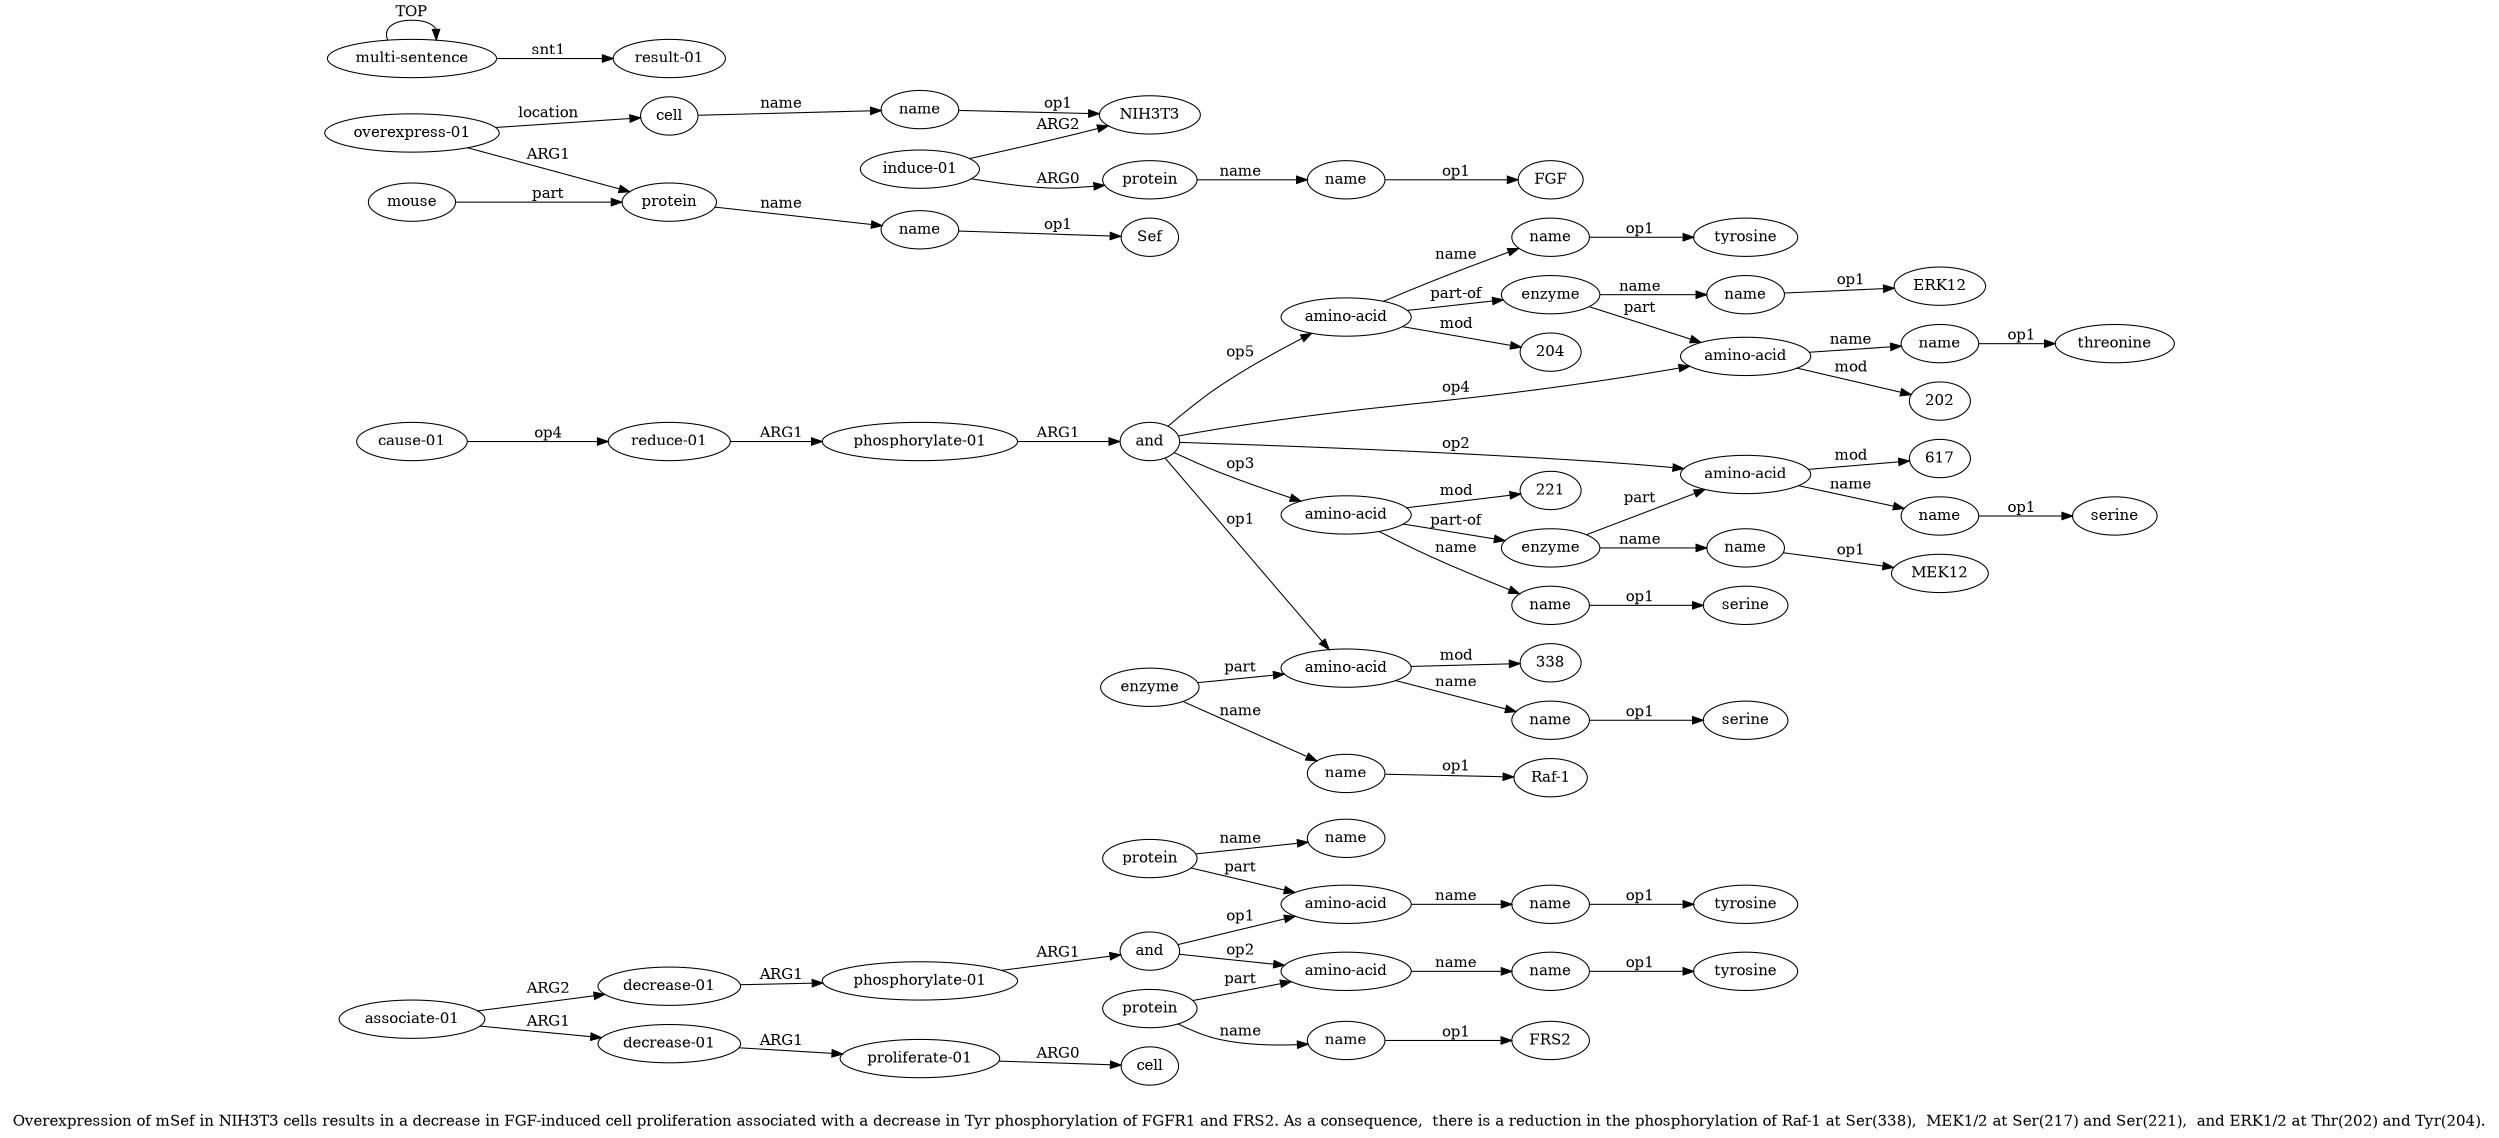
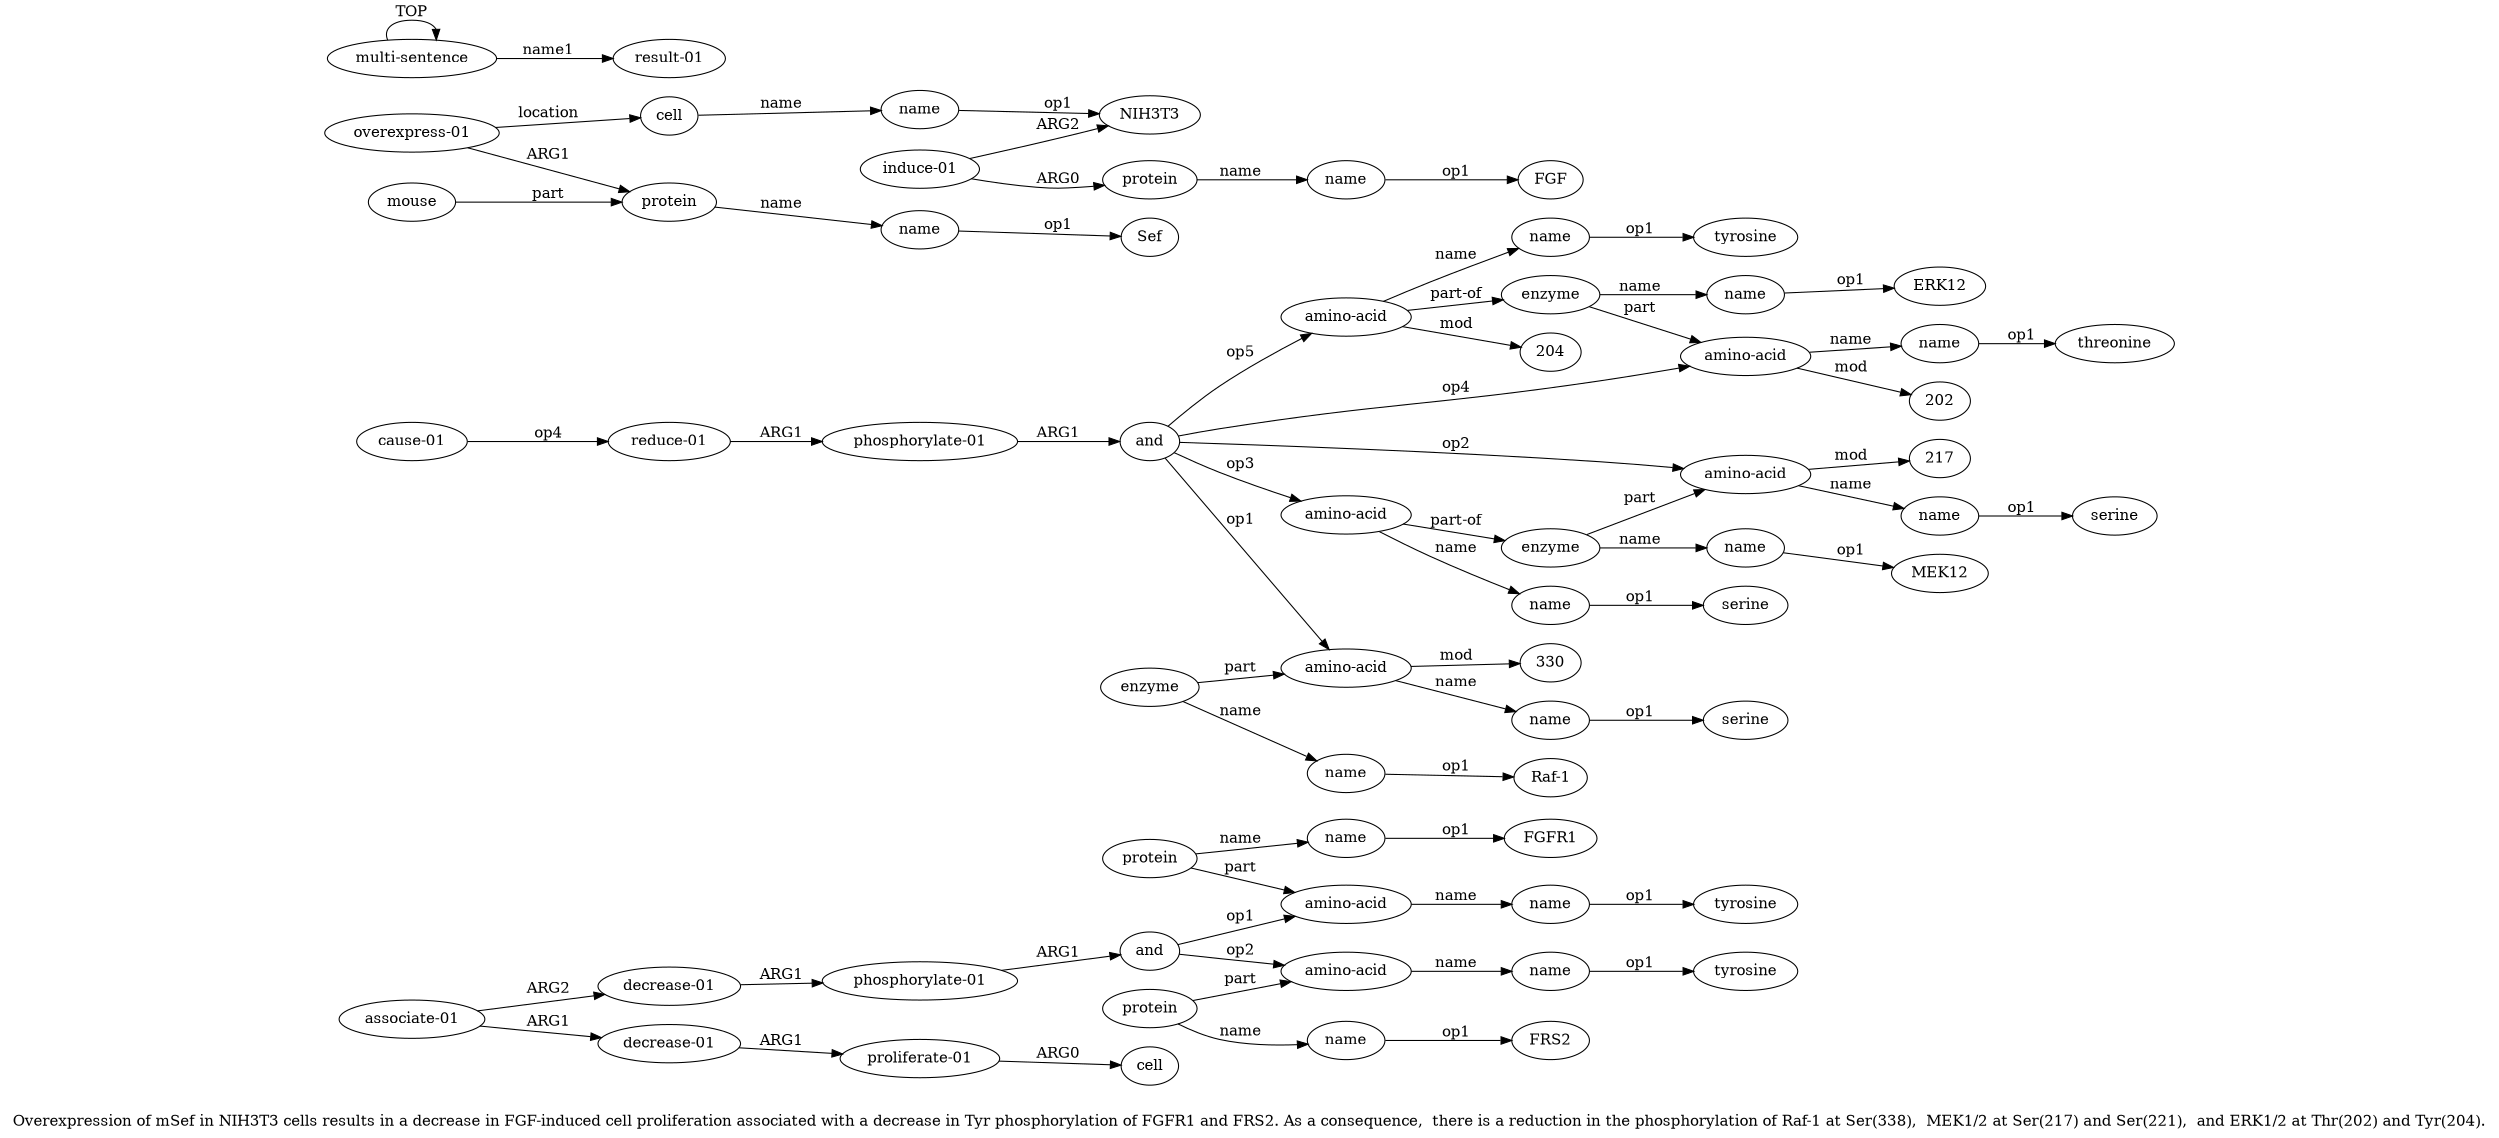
(549, 51) -> (549, 51)
(1940, 459) -> (1940, 459)
(1551, 490) -> none
(1551, 663) -> (1551, 663)
none -> (1551, 838)
